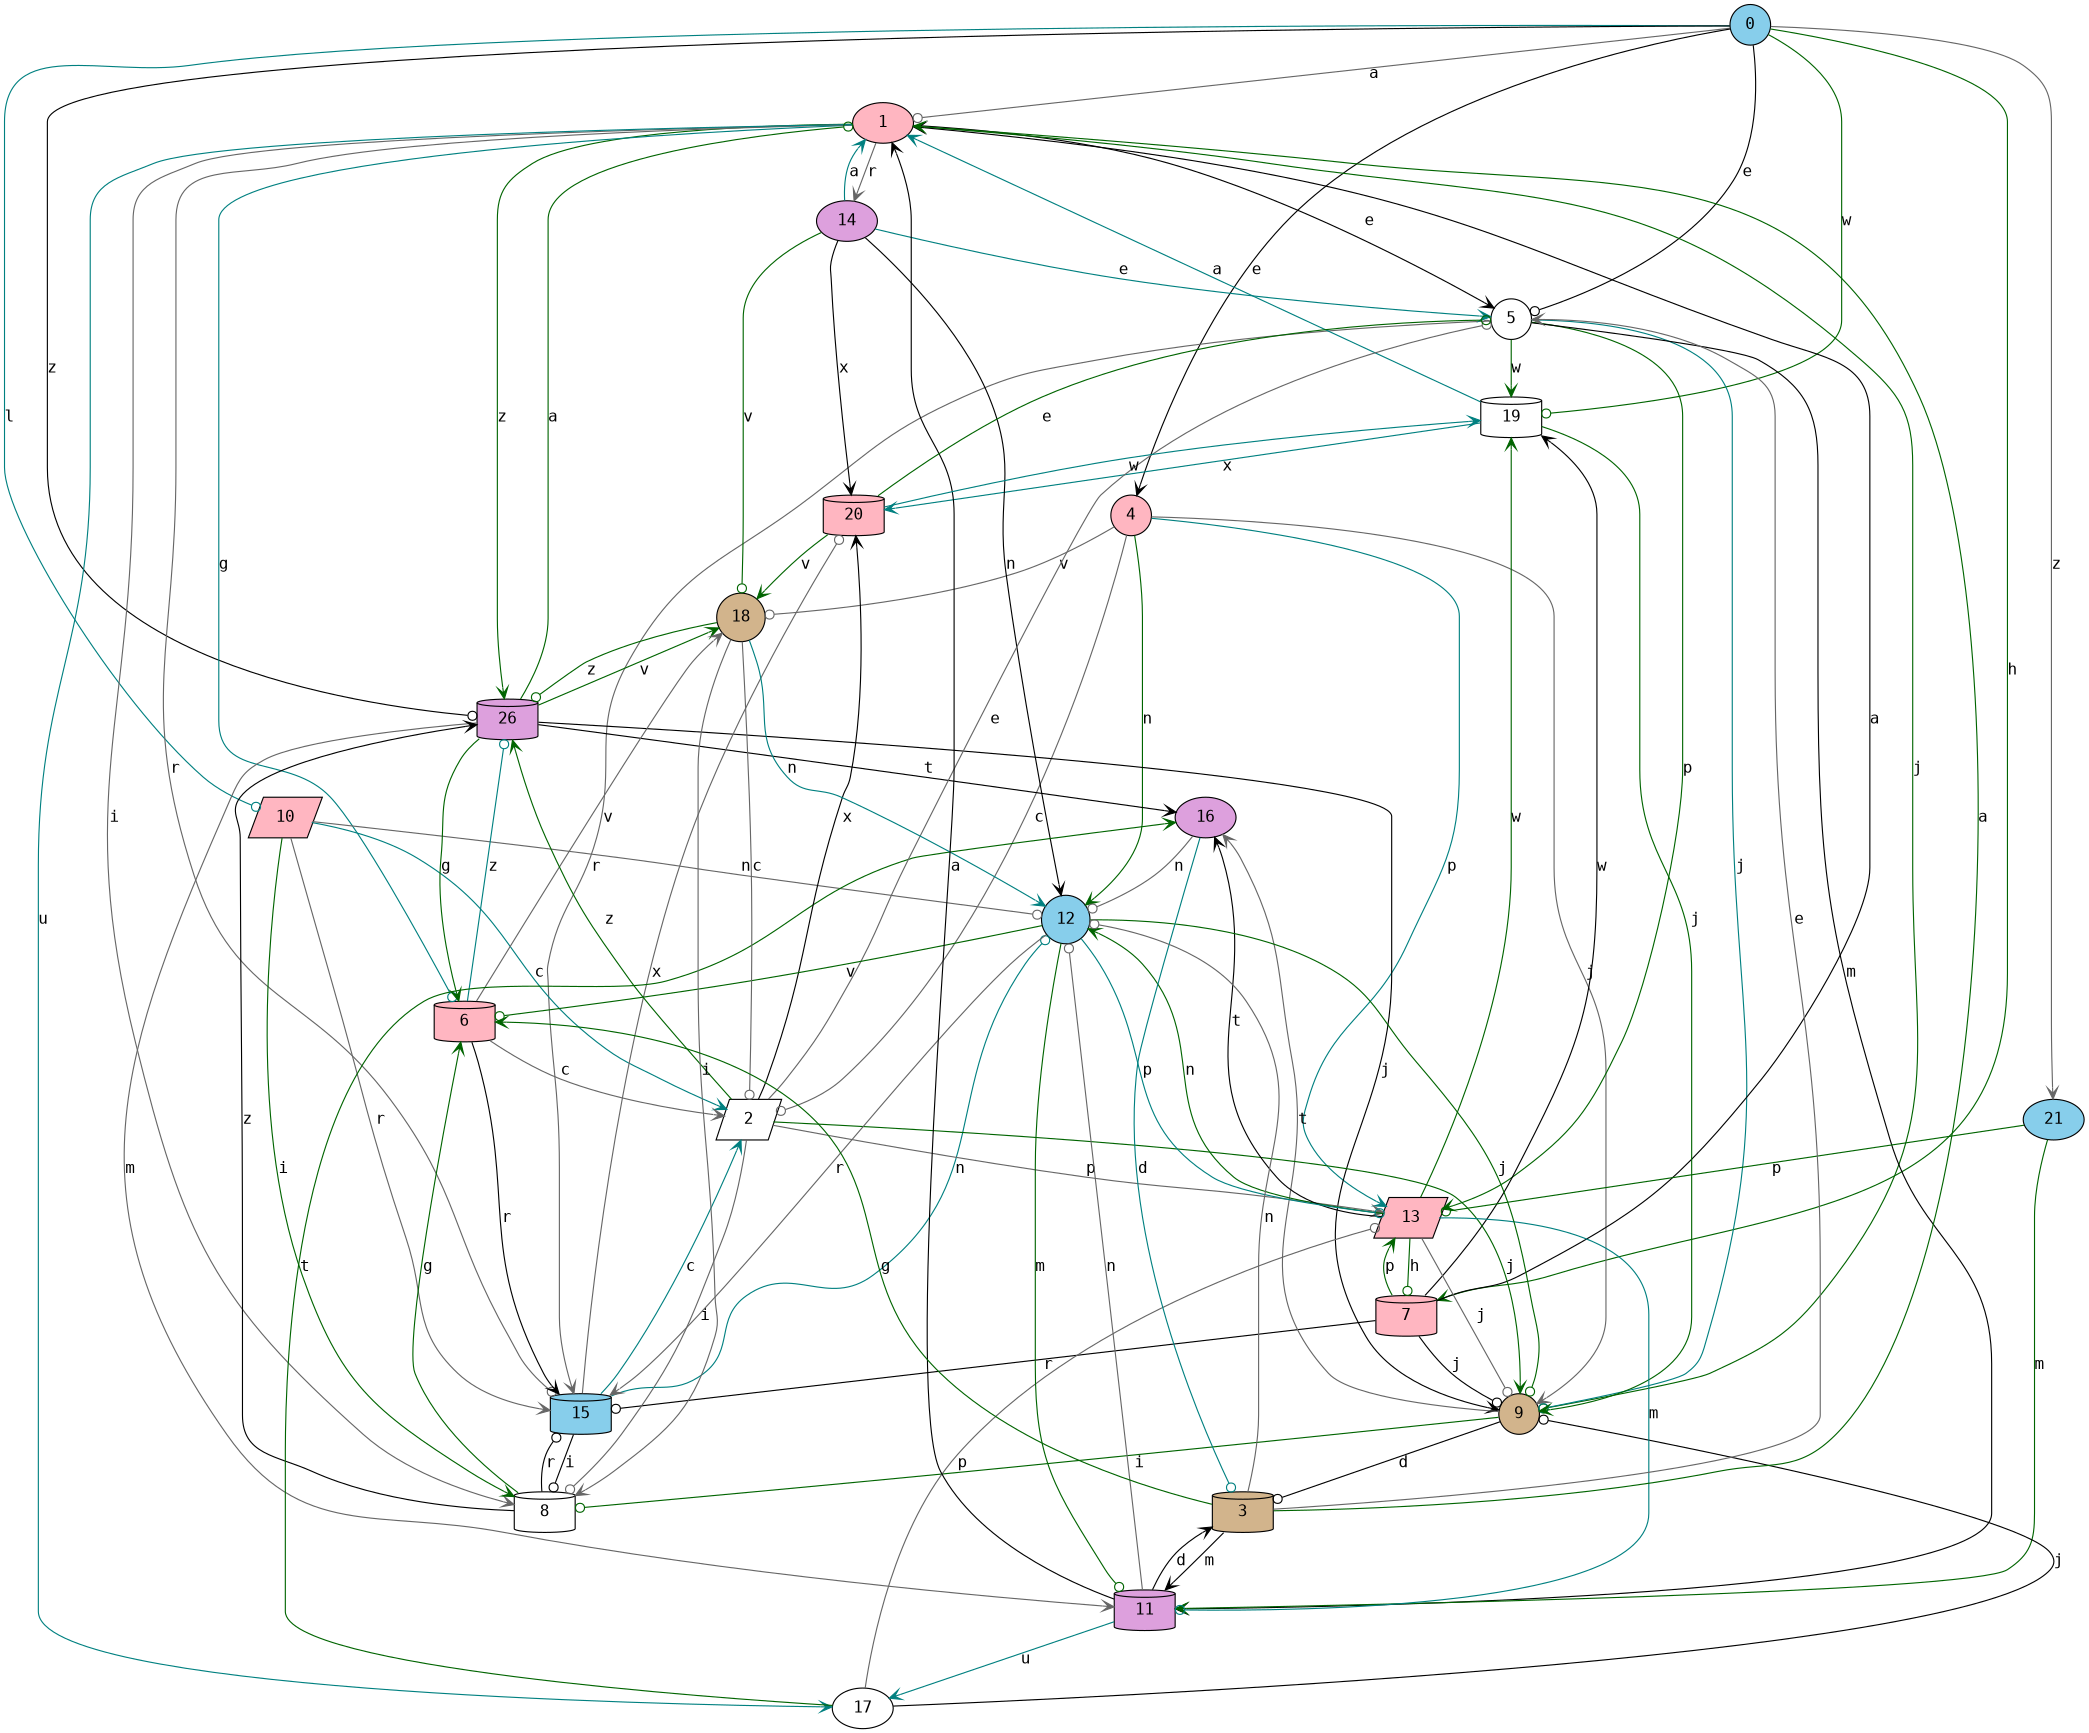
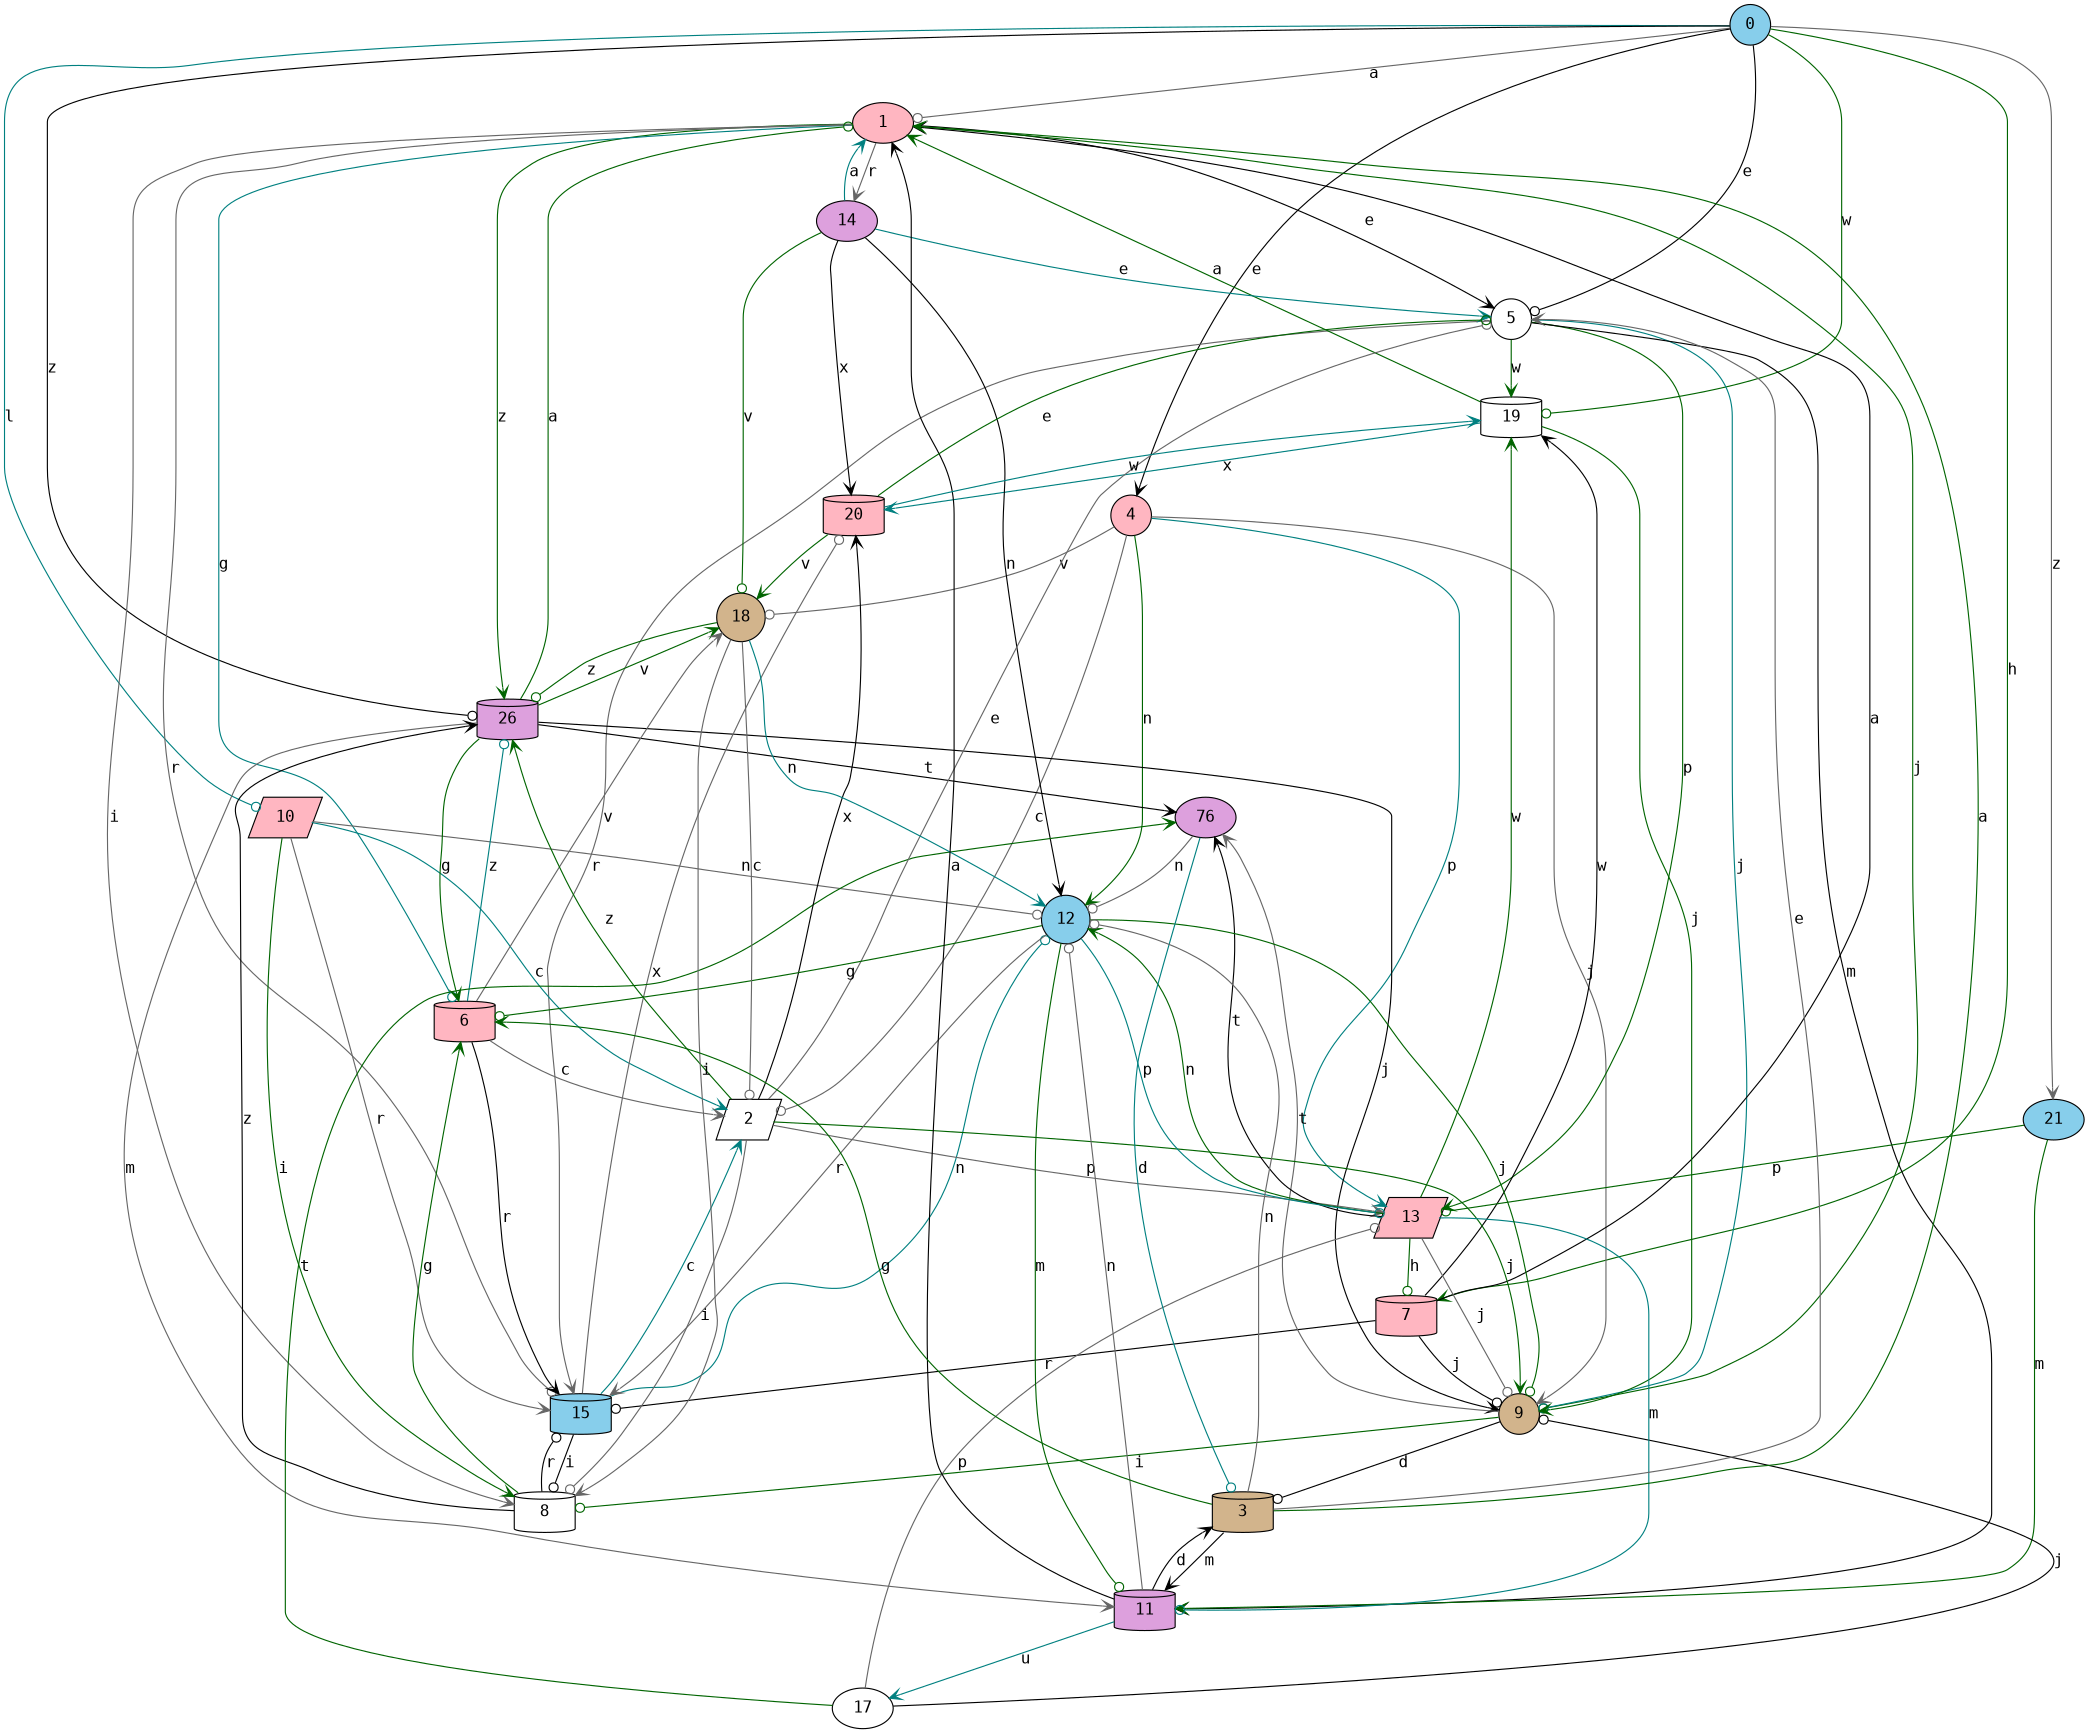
(1199, 271) -> (1199, 271)
(1206, 818) -> (1206, 818)
(38, 916) -> none
(851, 972) -> (851, 972)
(1384, 1272) -> none
